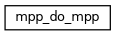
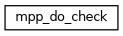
(58, 18) -> (62, 18)
